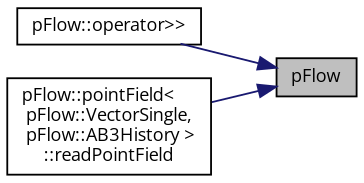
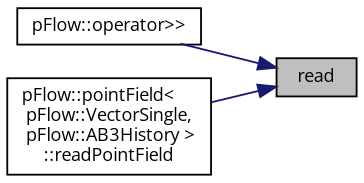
(317, 77) -> (317, 77)
